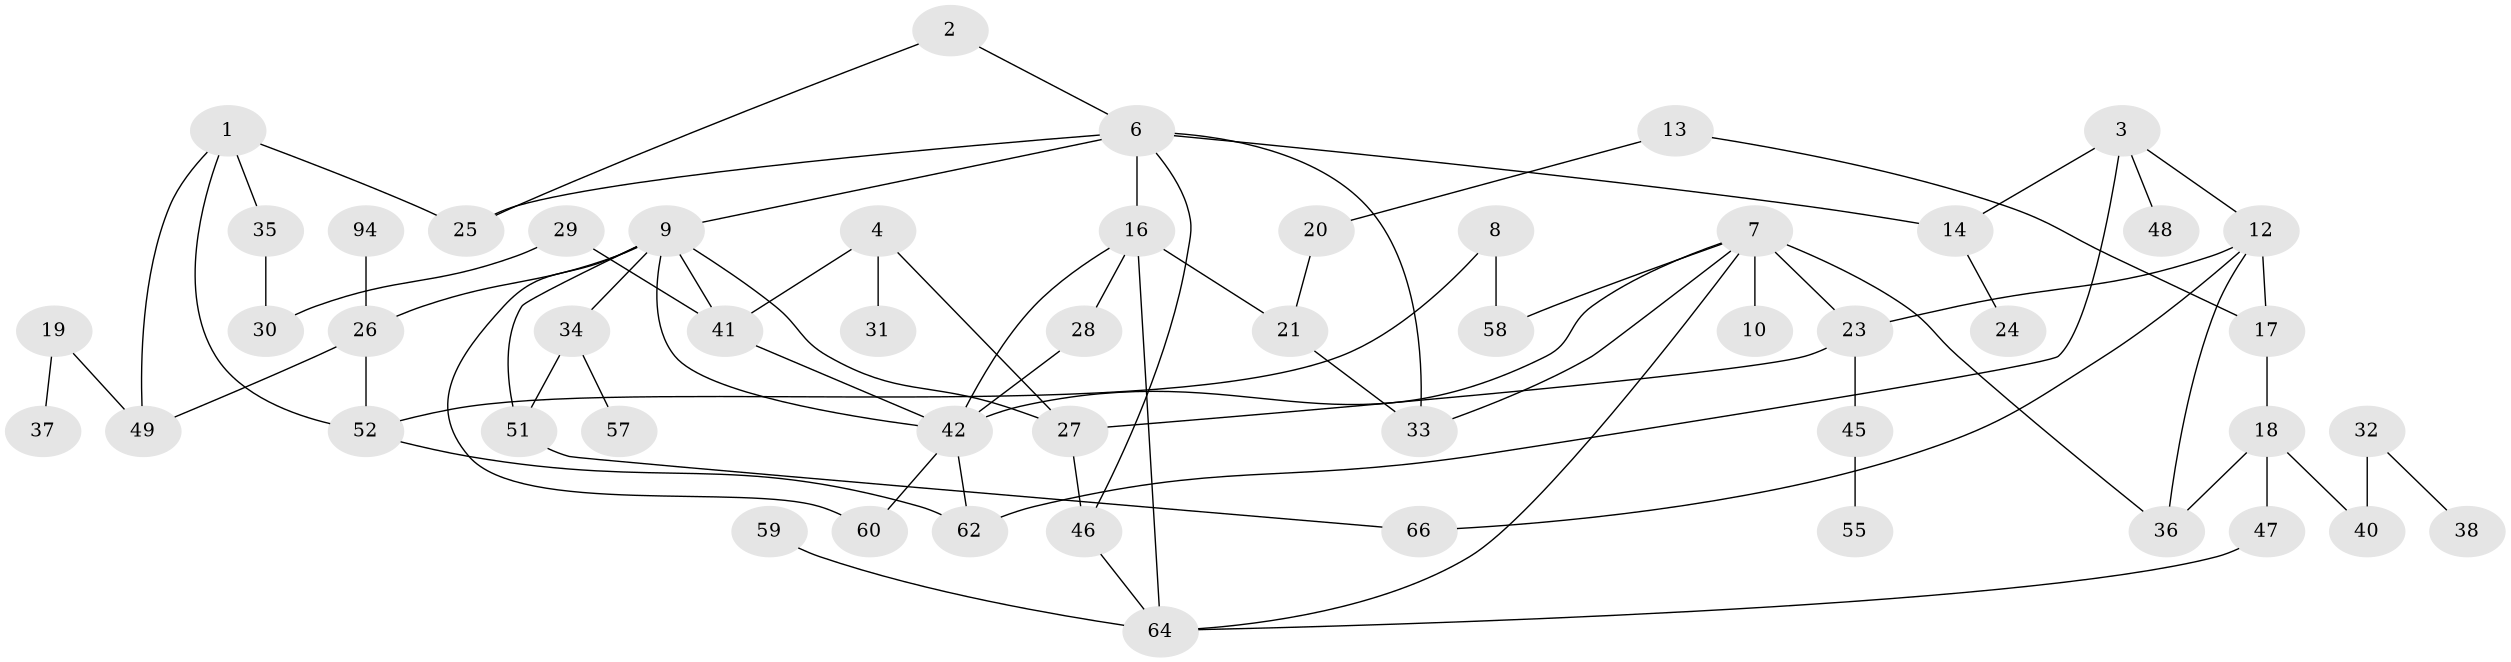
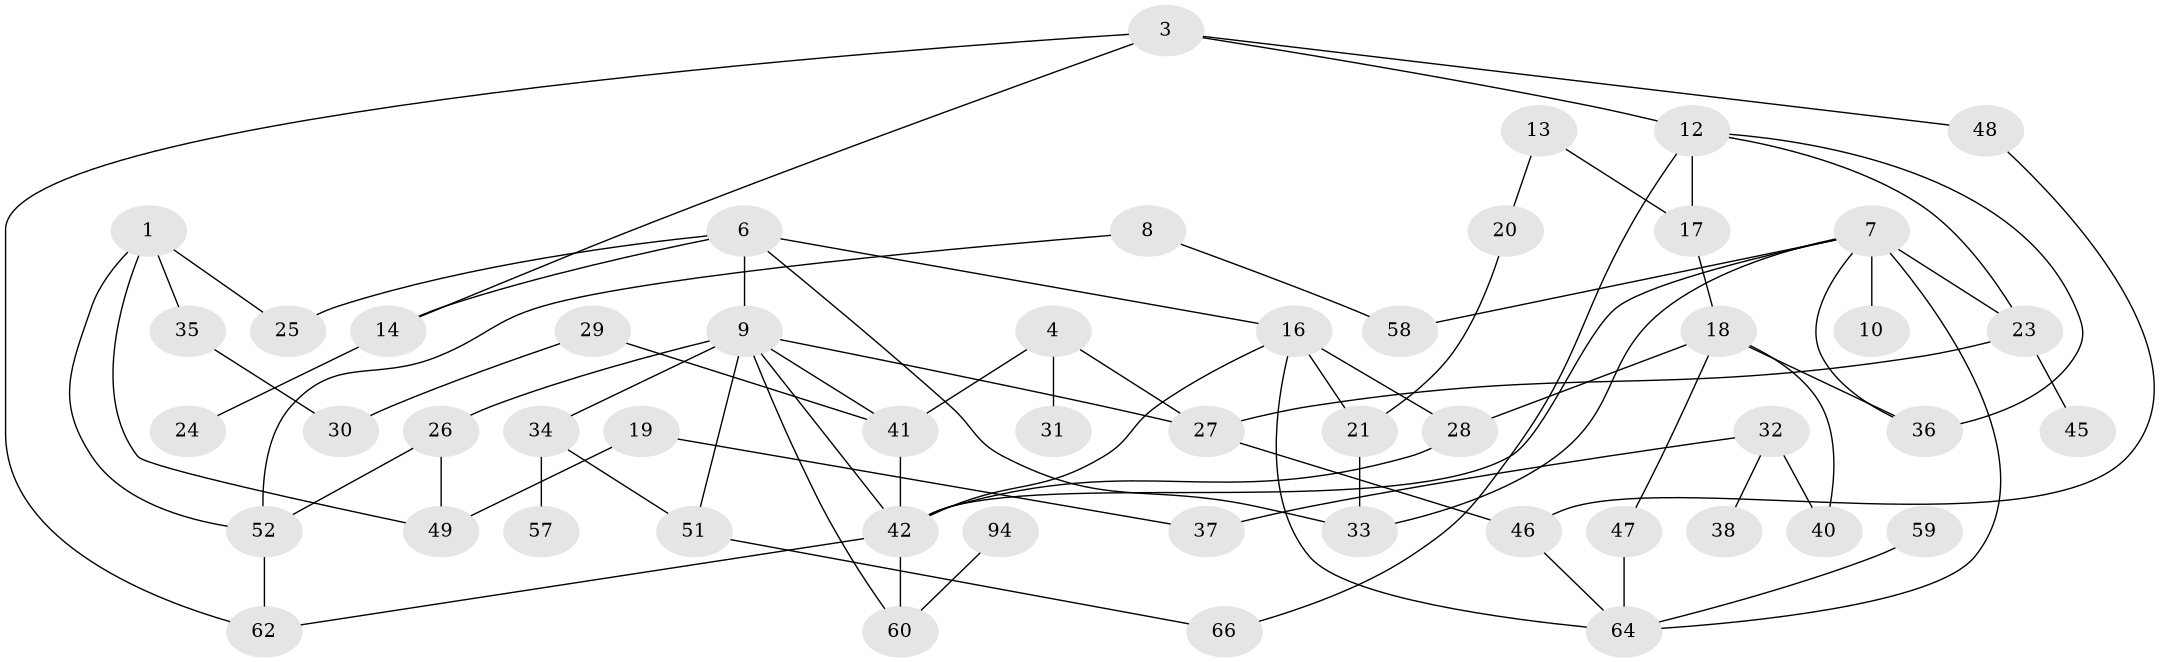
(951, 31) -> none
(366, 281) -> (943, 589)
(1169, 332) -> (2023, 498)
none -> (1633, 365)
none -> (1512, 471)
(1855, 532) -> none
